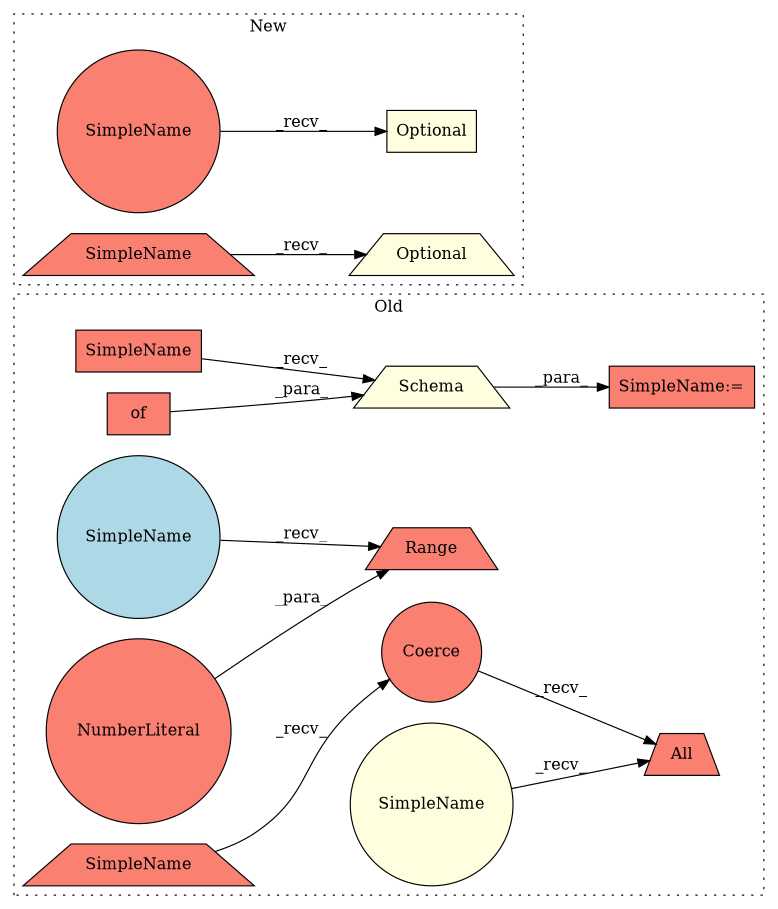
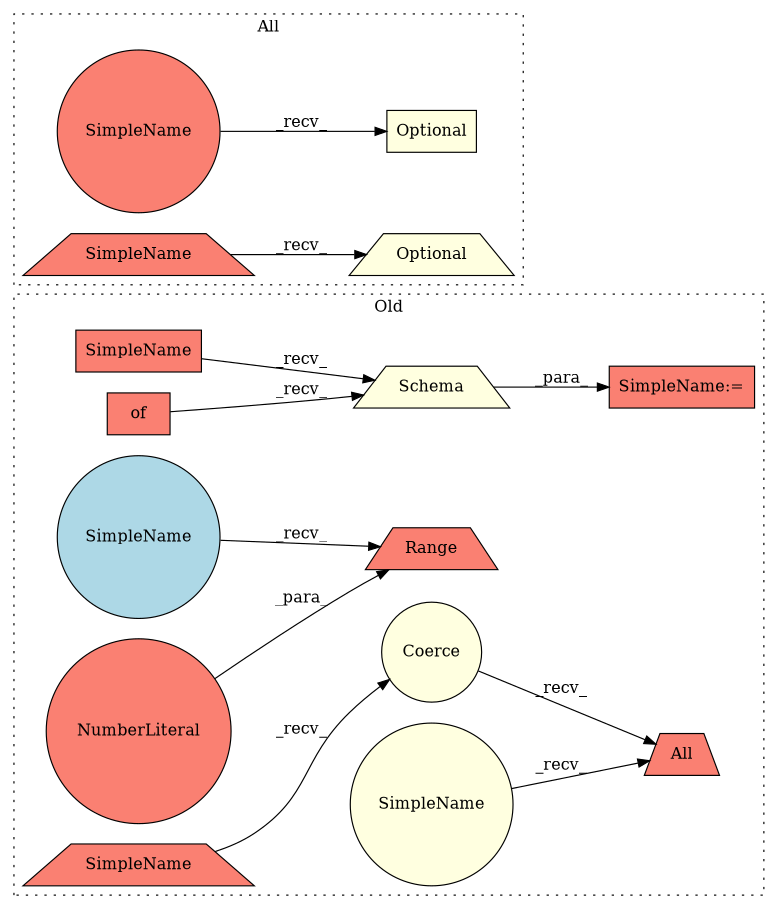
(269, 27) -> (269, 27)
(302, 390) -> (302, 390)
(432, 652) -> (432, 652)
